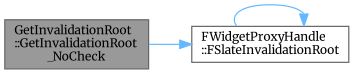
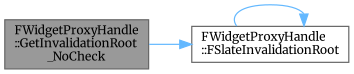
(77, 44) -> (77, 44)
